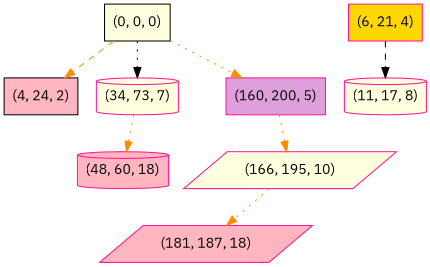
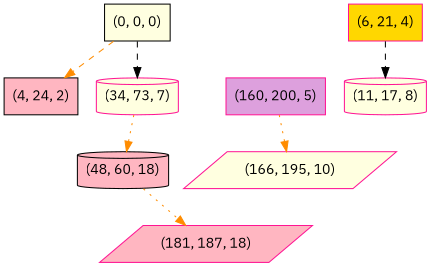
(137, 54) -> (137, 54)
(202, 57) -> none
(123, 170) -> (123, 170)
(252, 204) -> (161, 204)
